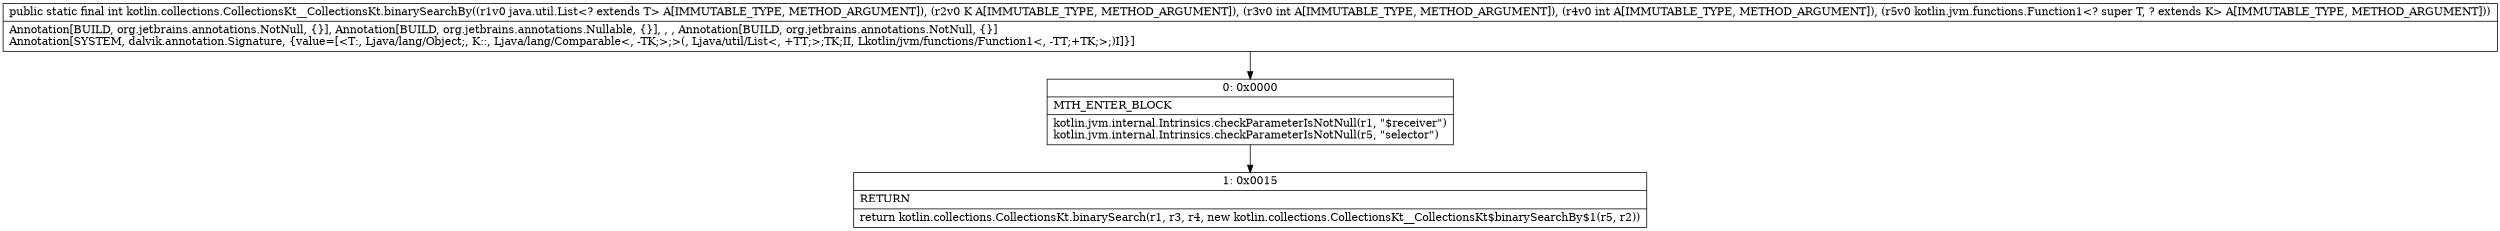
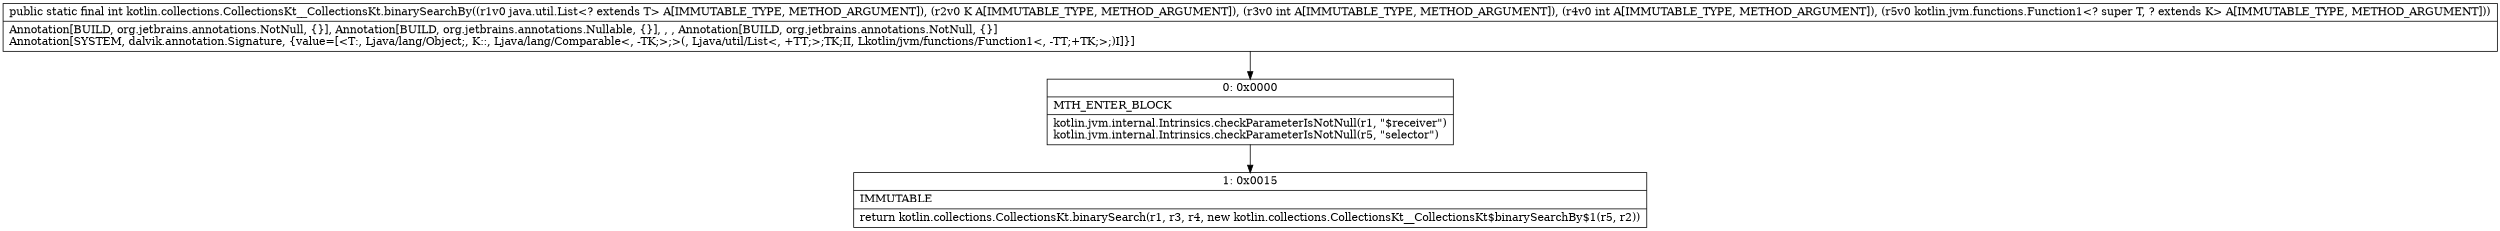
(885, 199) -> (896, 199)
